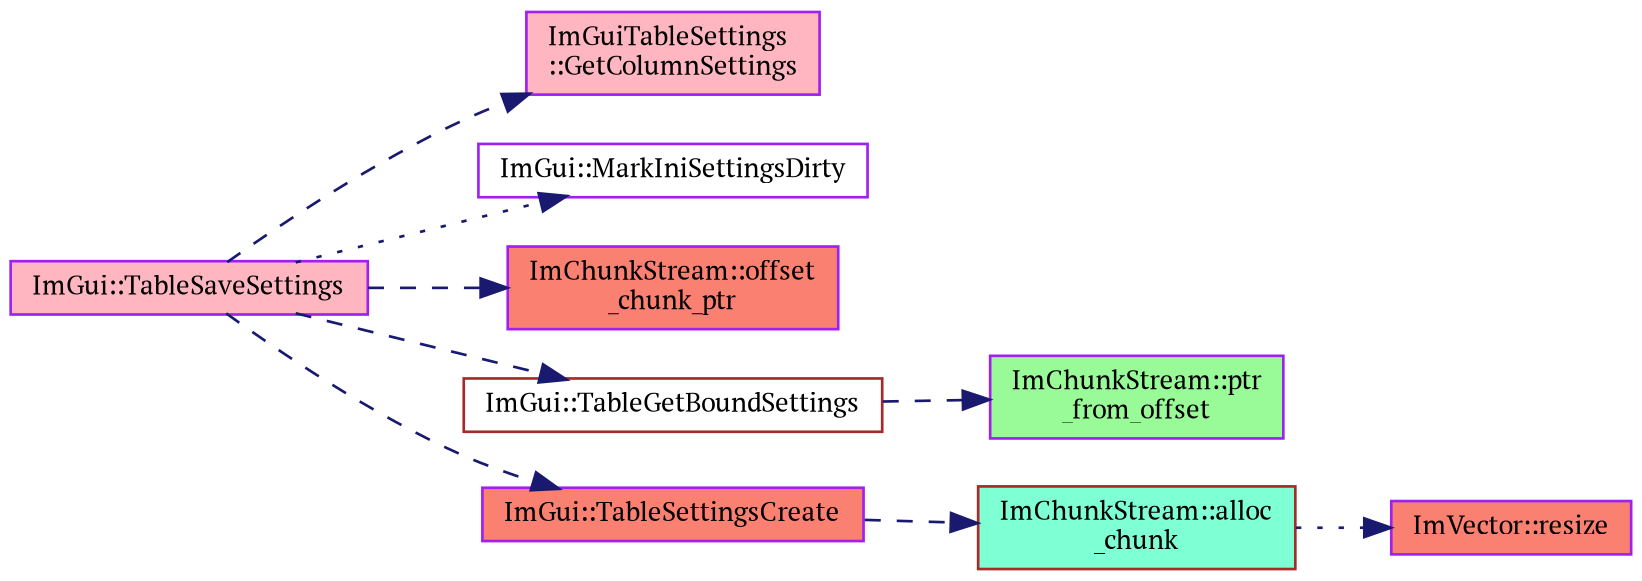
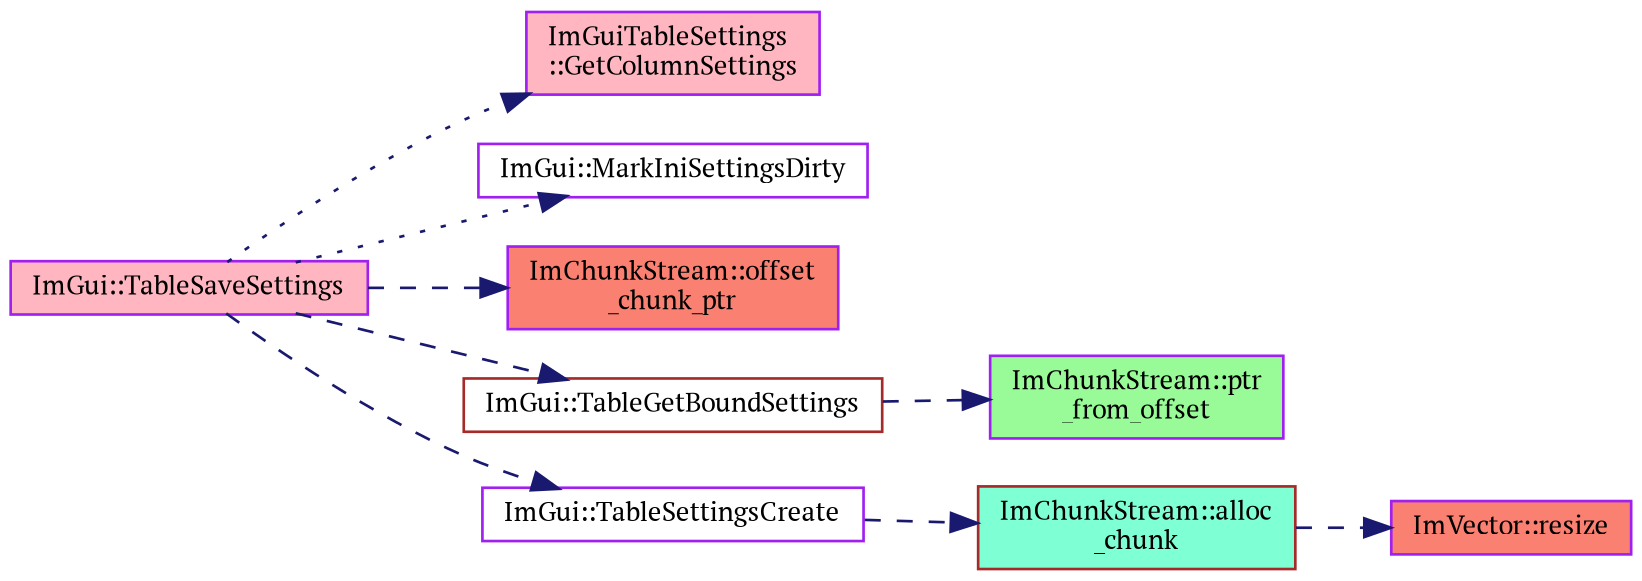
(361, 175) -> (361, 175)
(673, 514) -> (673, 514)
(1330, 528) -> (1330, 528)
